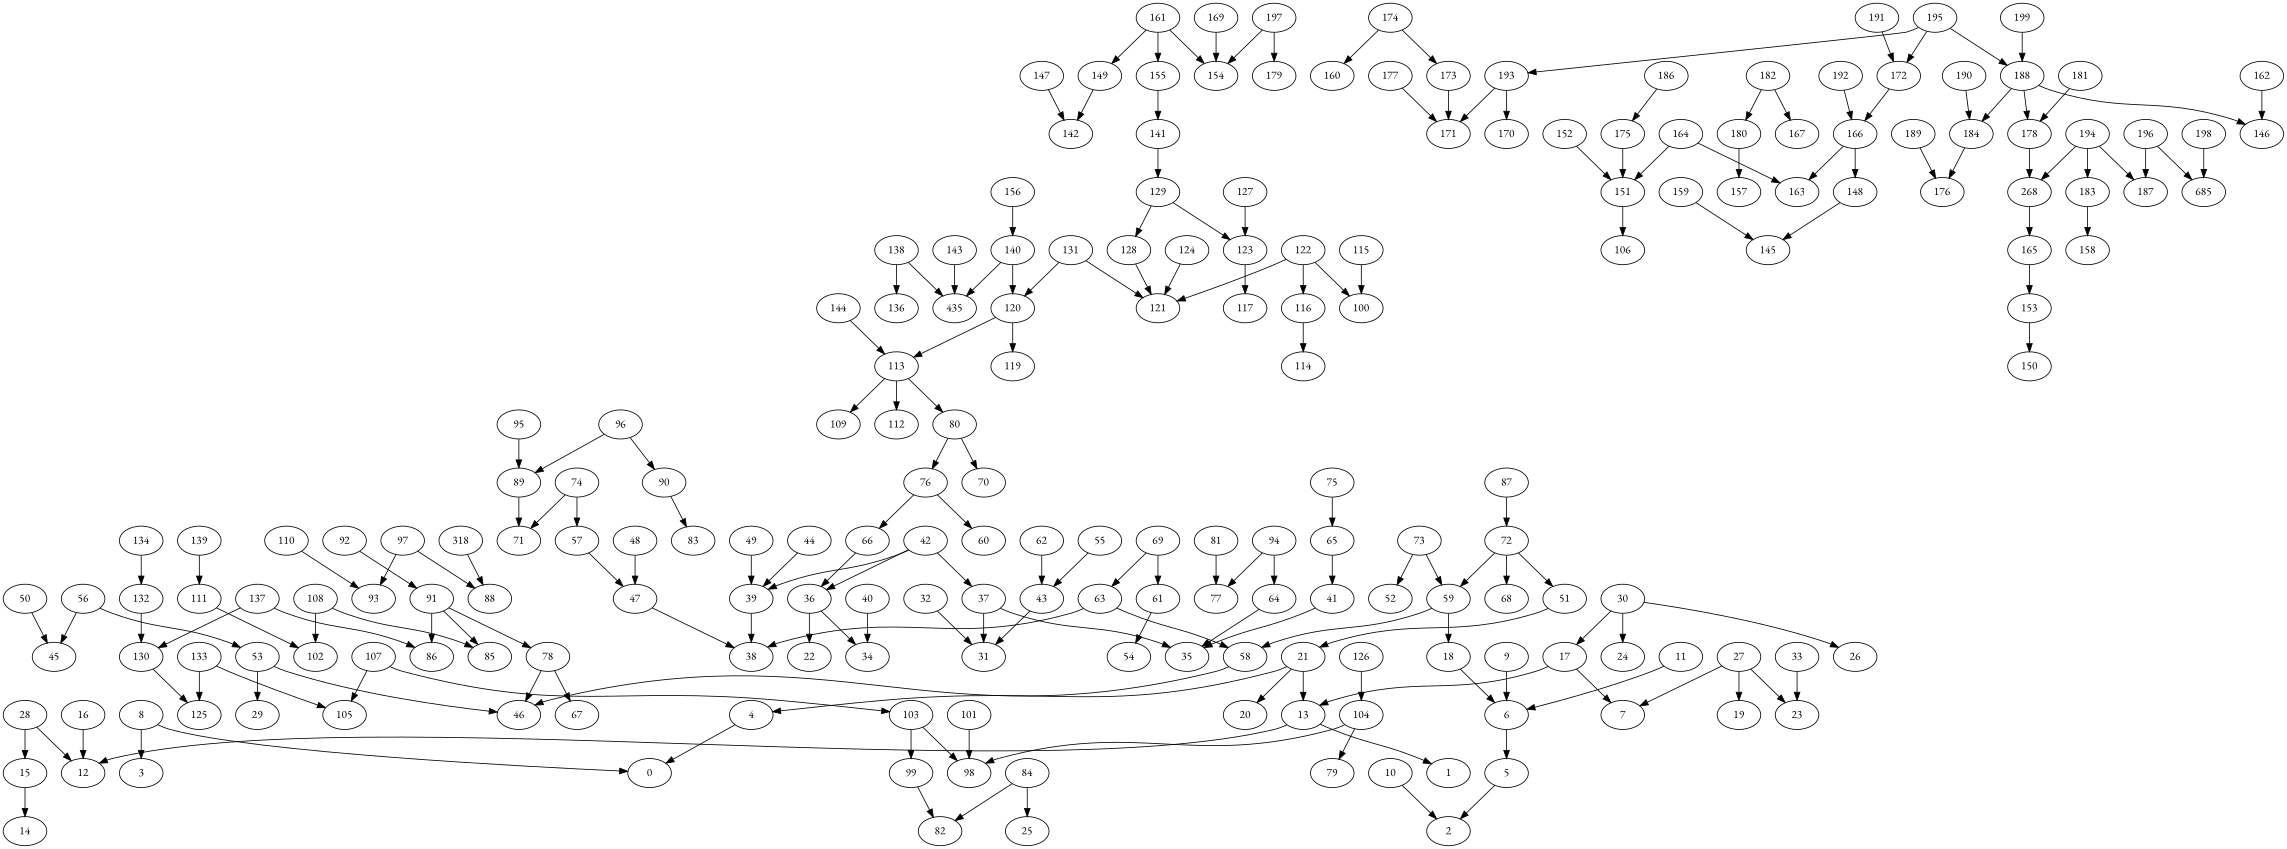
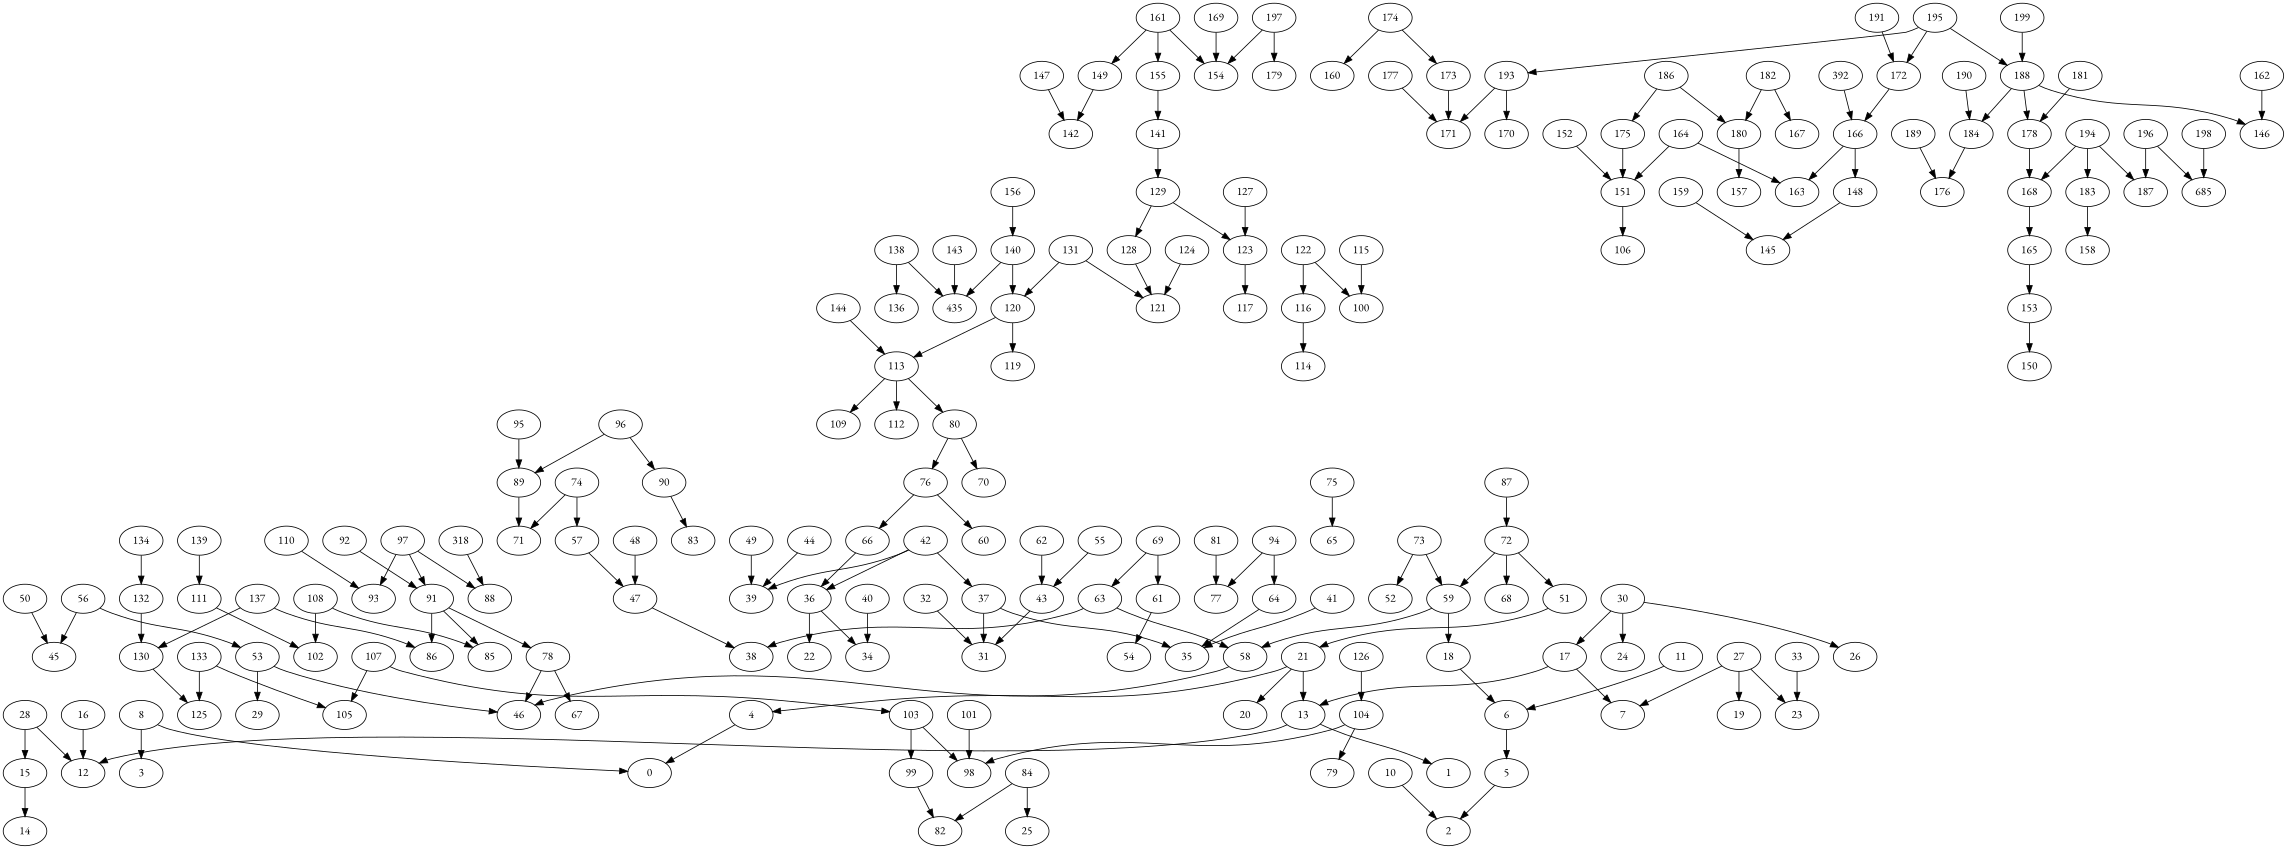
(1841, 76) -> (1841, 76)
none -> (1699, 102)
(2029, 192) -> (2029, 192)
(1236, 280) -> none
none -> (415, 566)
(1332, 566) -> none
(751, 624) -> none
(1507, 657) -> none
